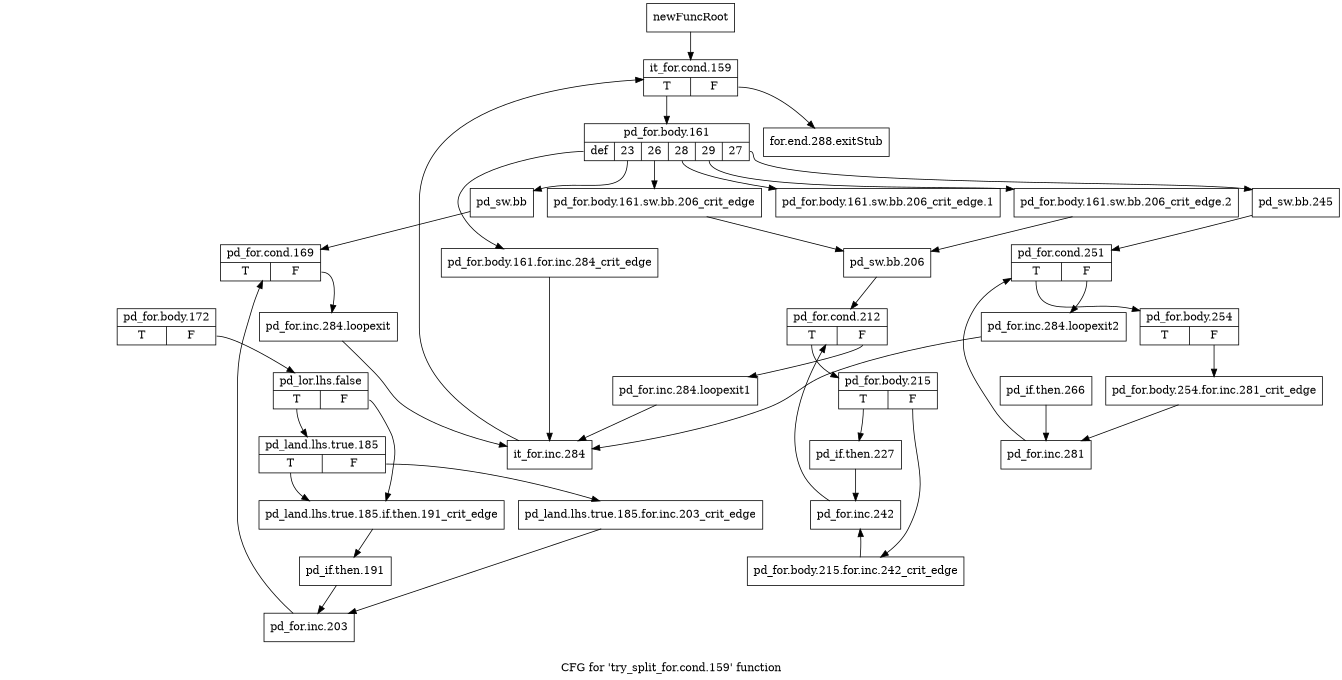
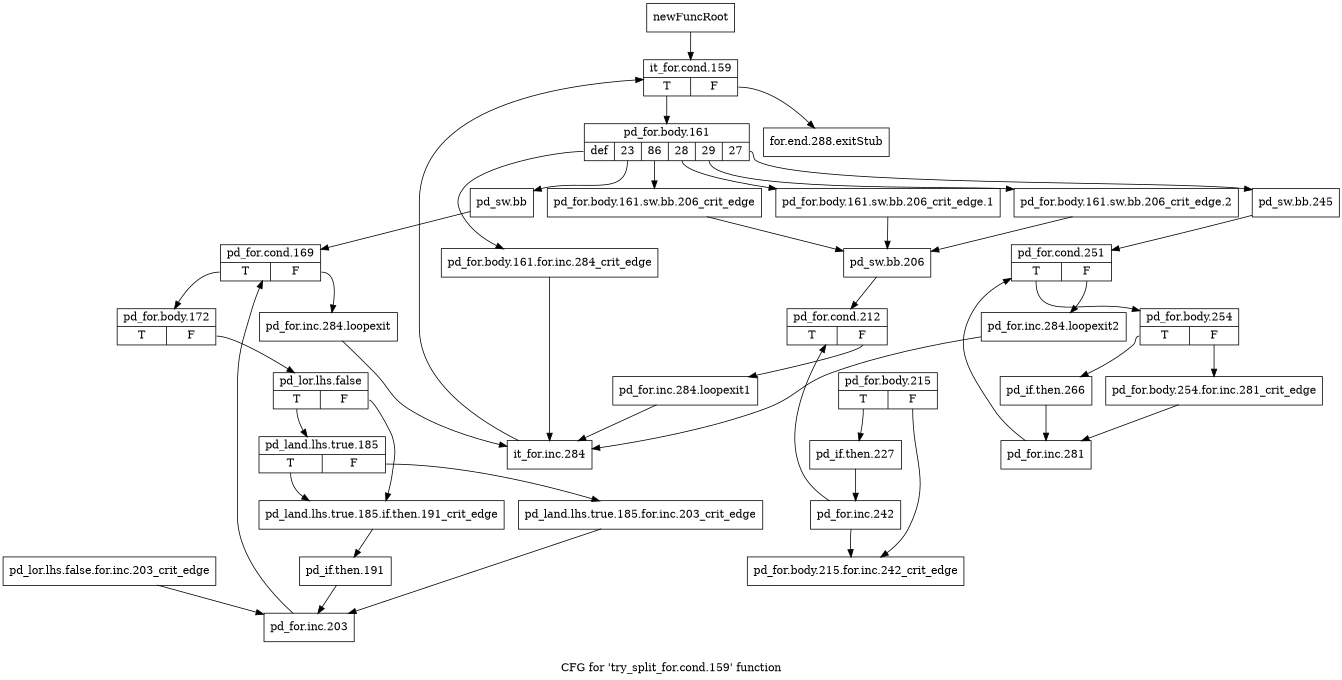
(655, 151) -> (655, 151)
none -> (888, 229)
none -> (195, 282)
none -> (1116, 358)
(820, 365) -> none
(861, 547) -> (850, 539)
none -> (109, 571)
